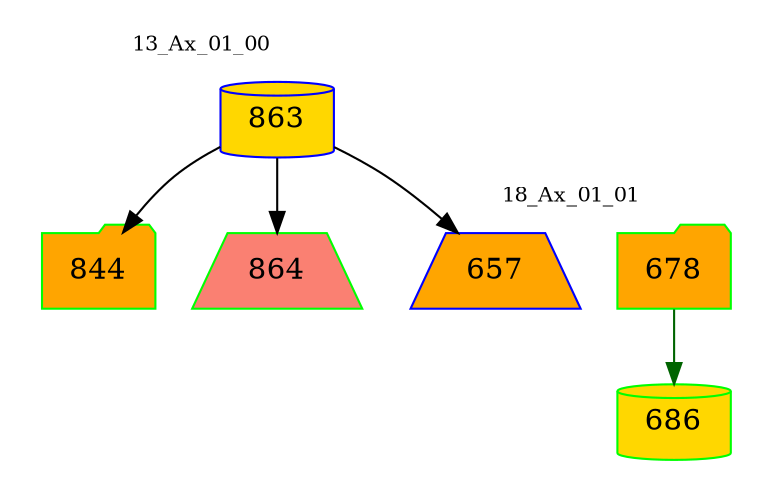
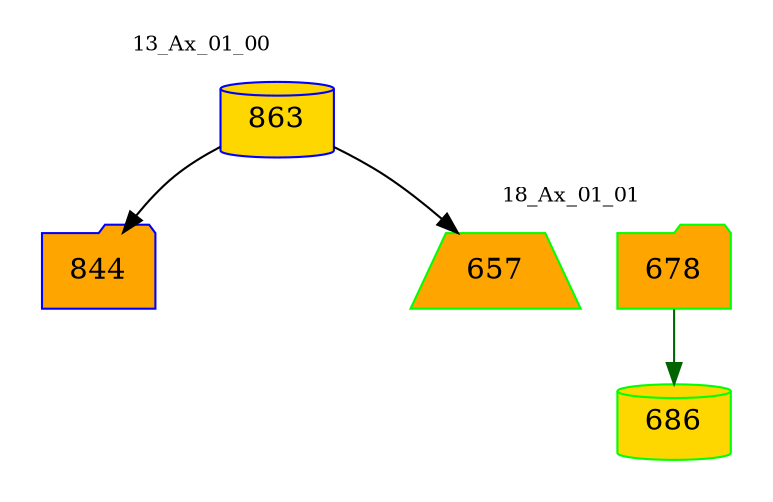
(99, 271) -> (99, 271)
(277, 271) -> none
(496, 271) -> (496, 271)
